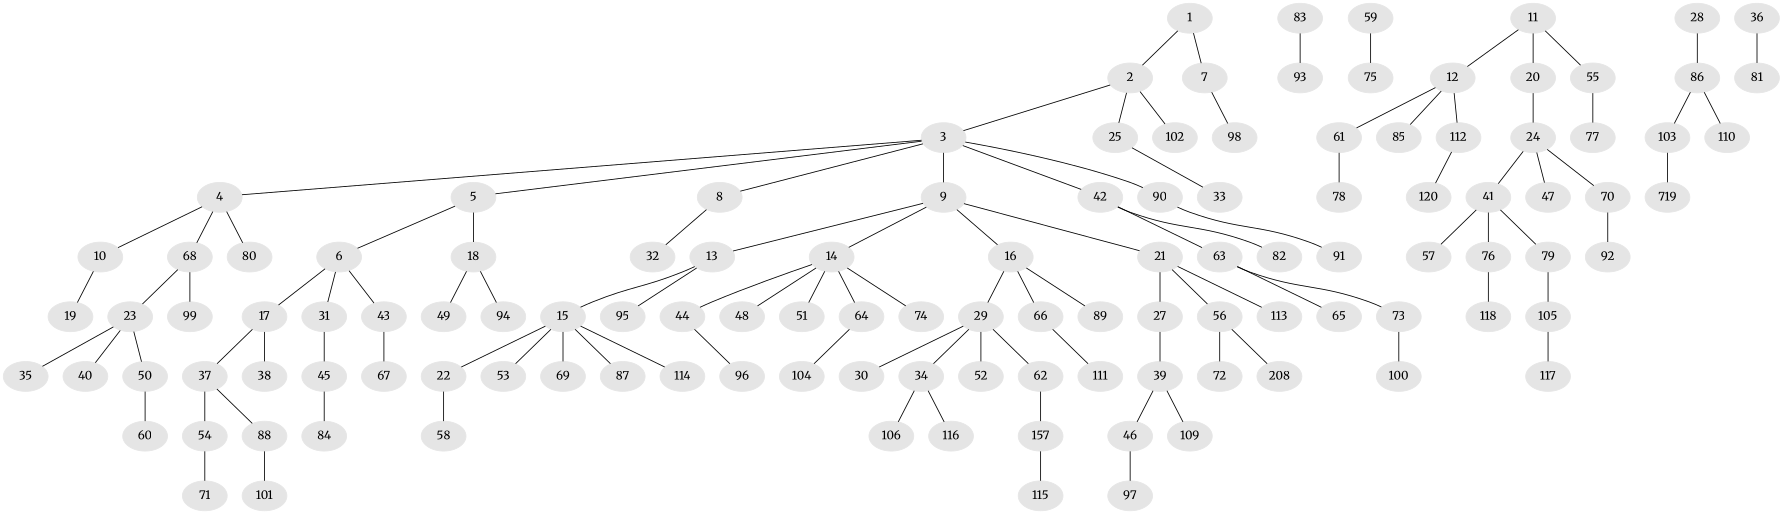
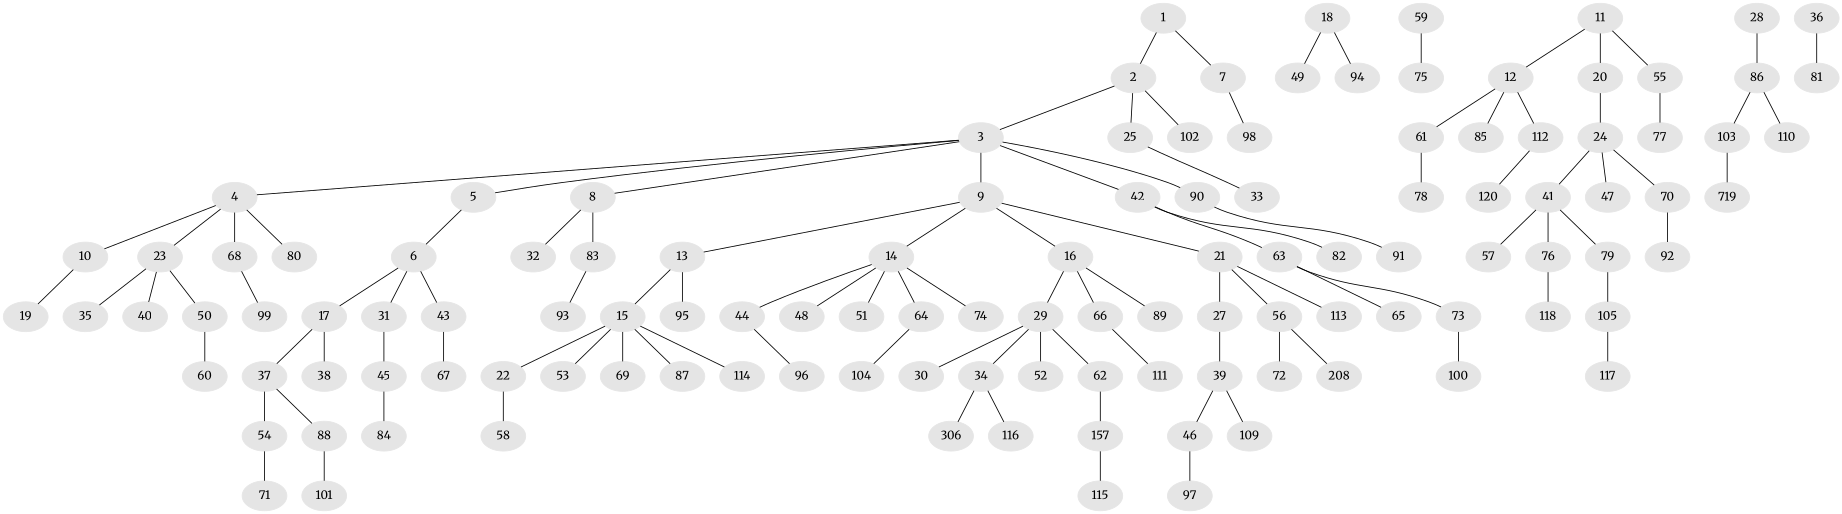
(473, 227) -> none
none -> (593, 227)
(160, 287) -> (197, 227)
(891, 436) -> (951, 436)
